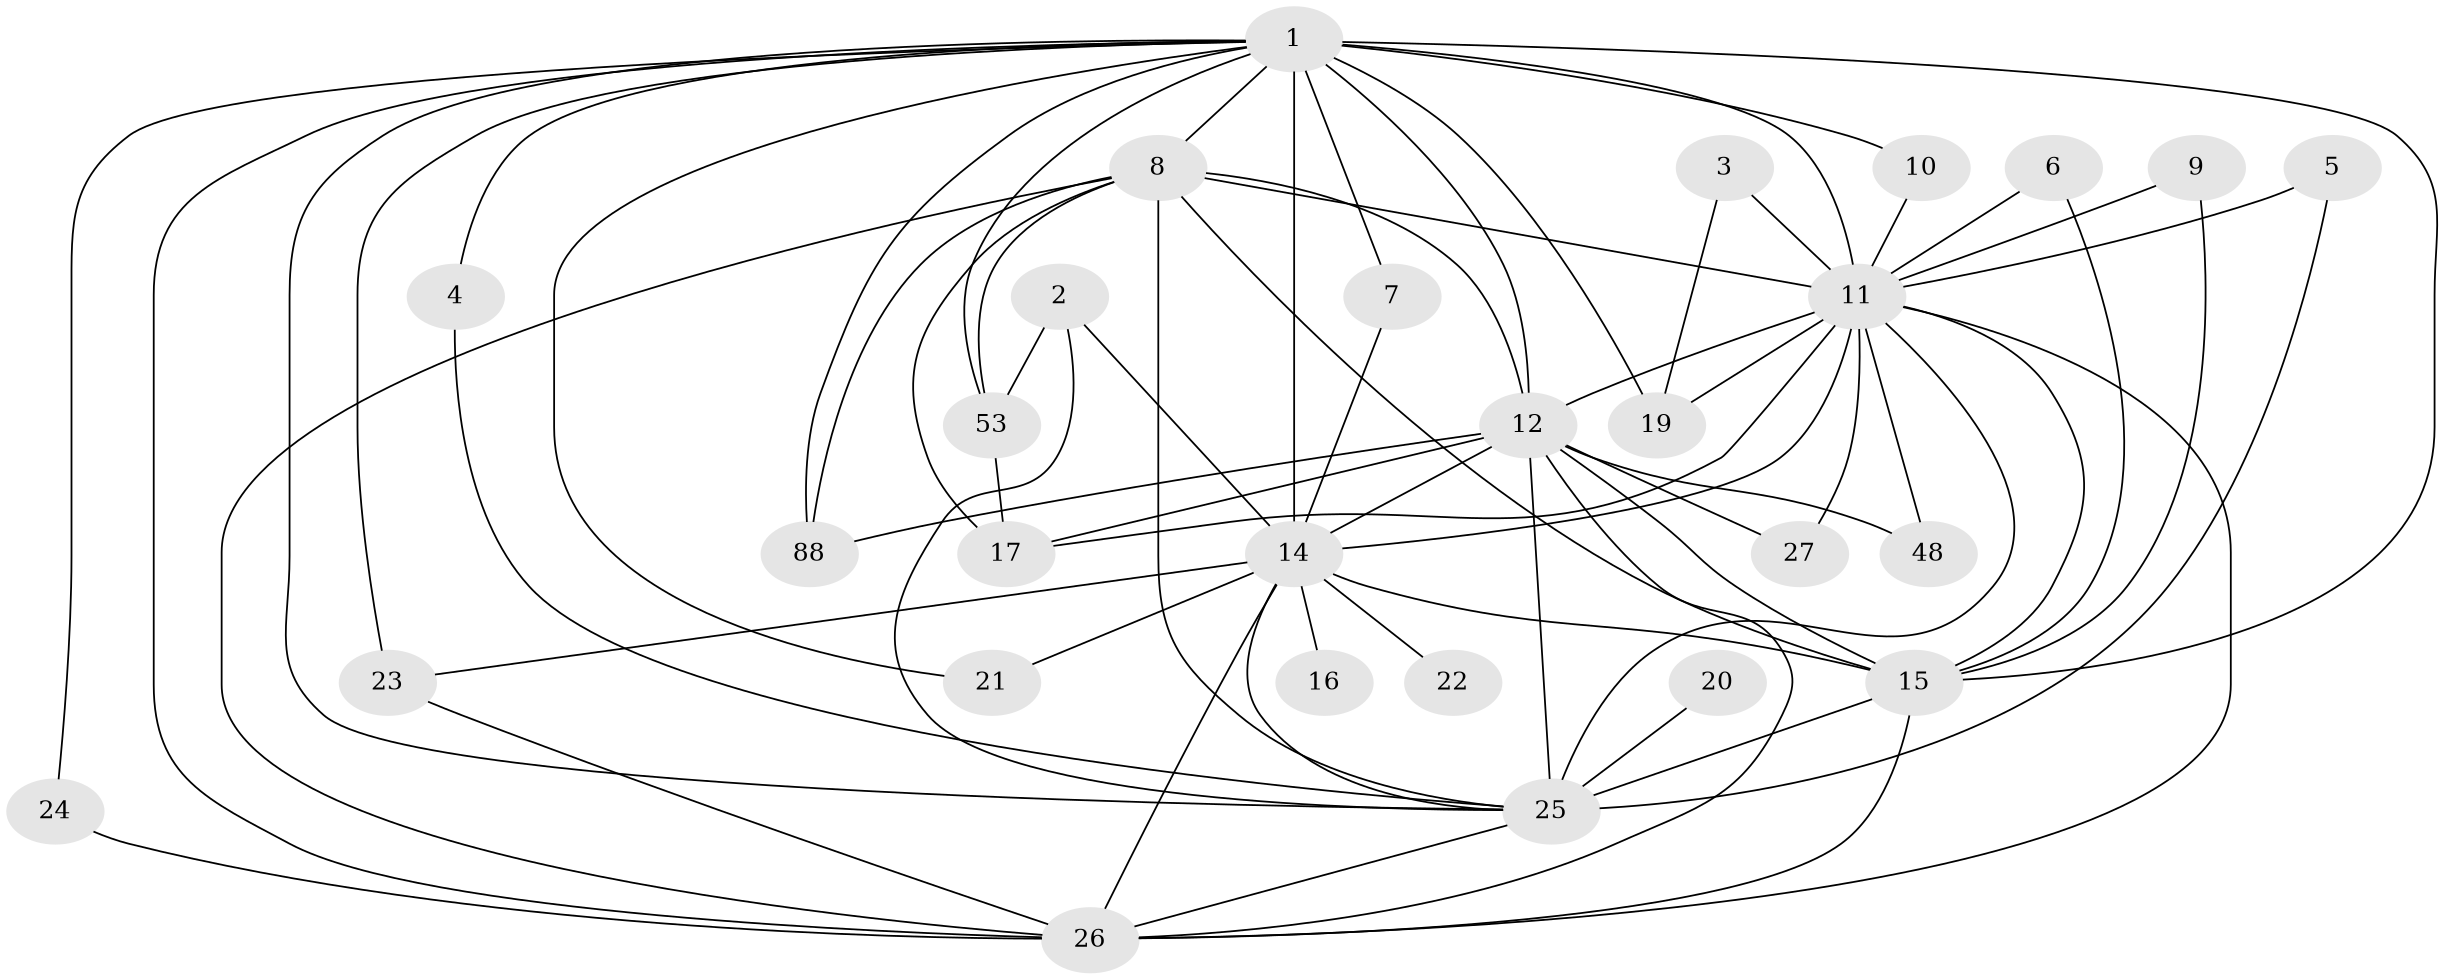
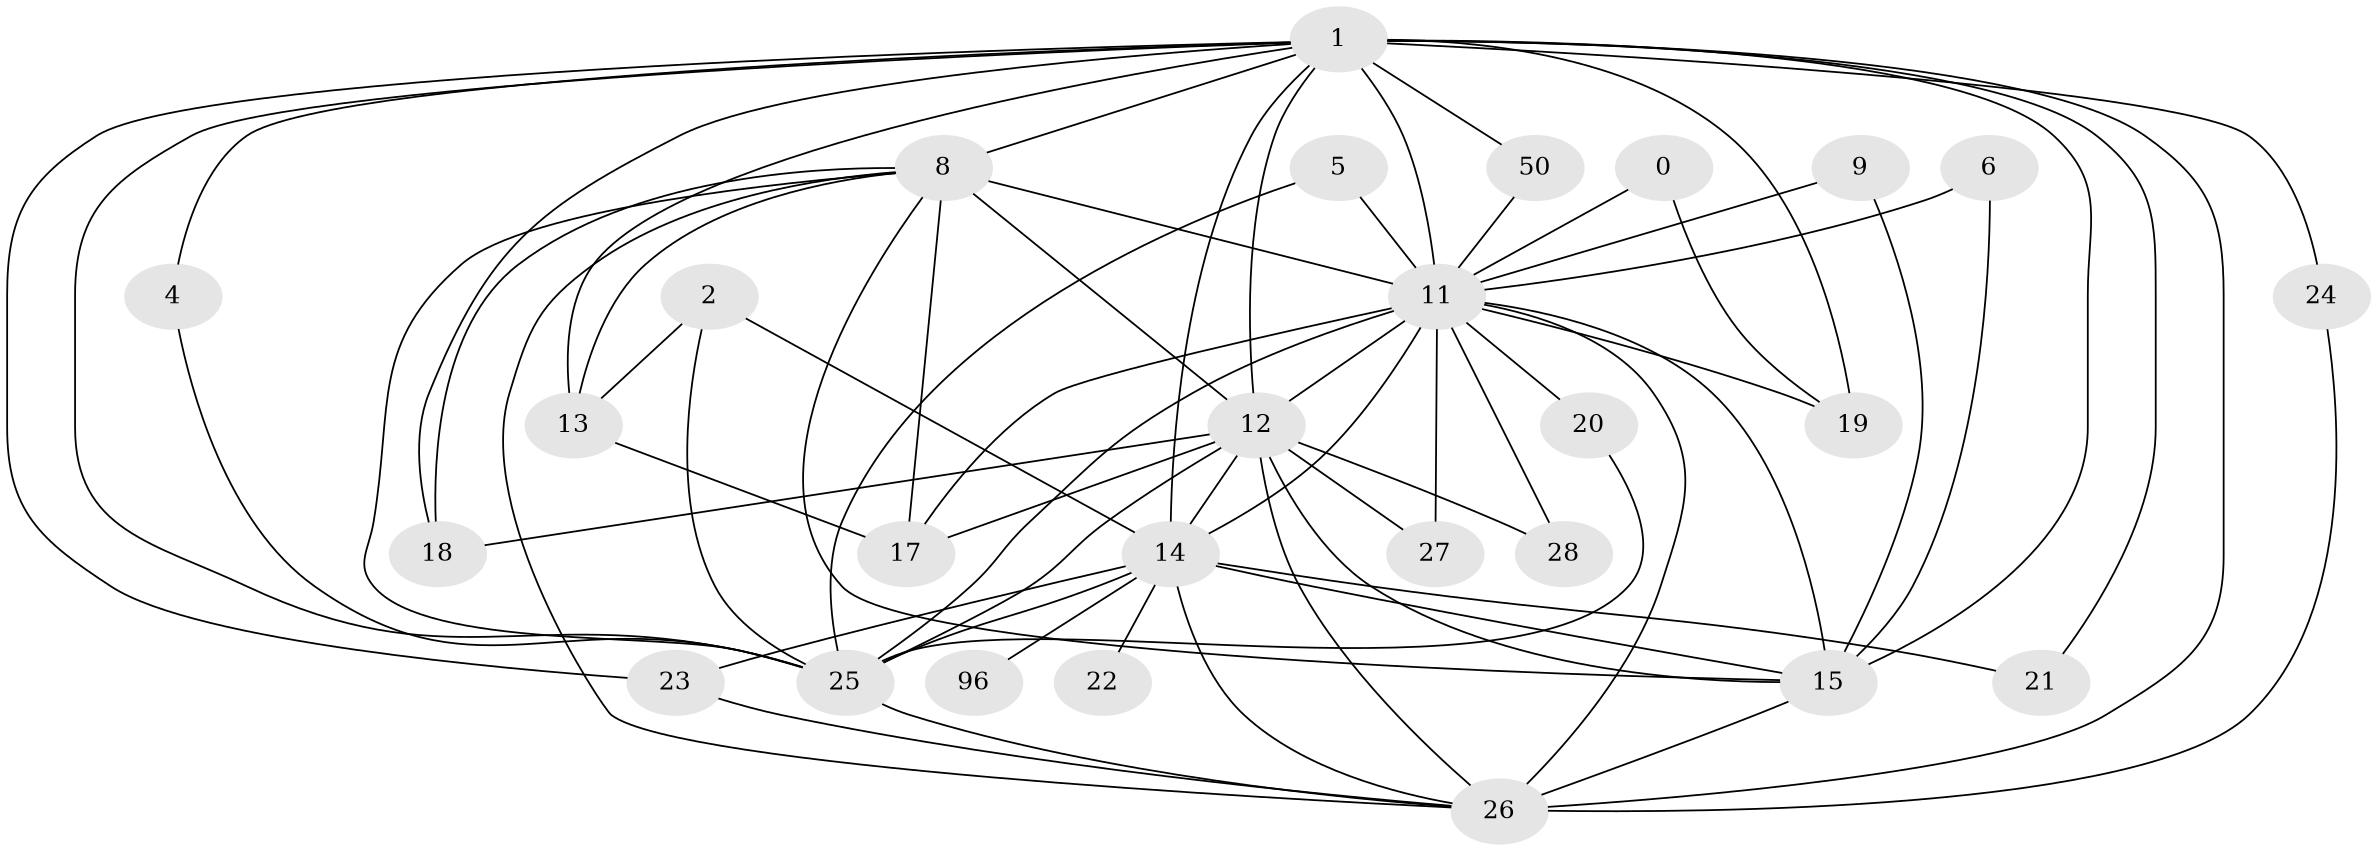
(1725, 168) -> (1664, 168)
(1922, 168) -> (1535, 168)
(1392, 297) -> none
none -> (1513, 361)
(992, 425) -> (574, 425)
(810, 554) -> (438, 554)
(1929, 554) -> (1564, 554)
(1325, 683) -> (974, 683)
(1733, 747) -> none
